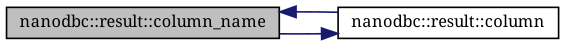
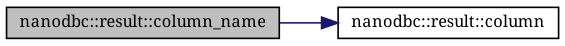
(317, 12) -> none
